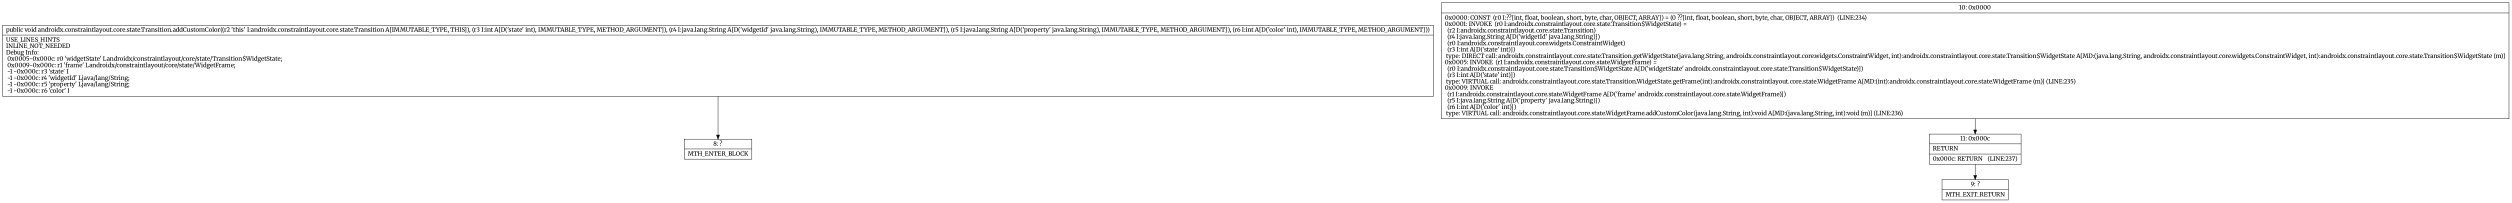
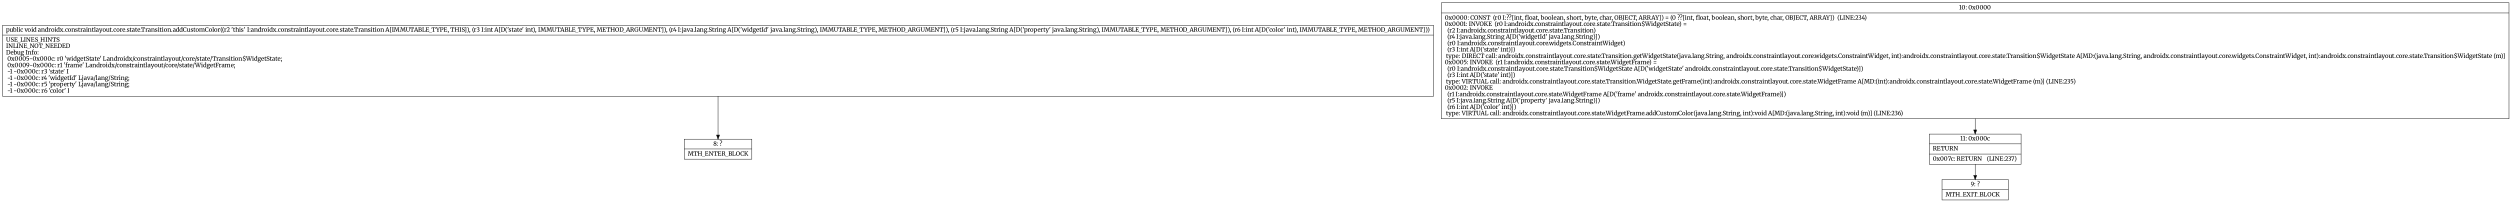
(1471, 88) -> (1470, 88)
(1975, 159) -> (1975, 159)
(1975, 195) -> (1973, 195)
